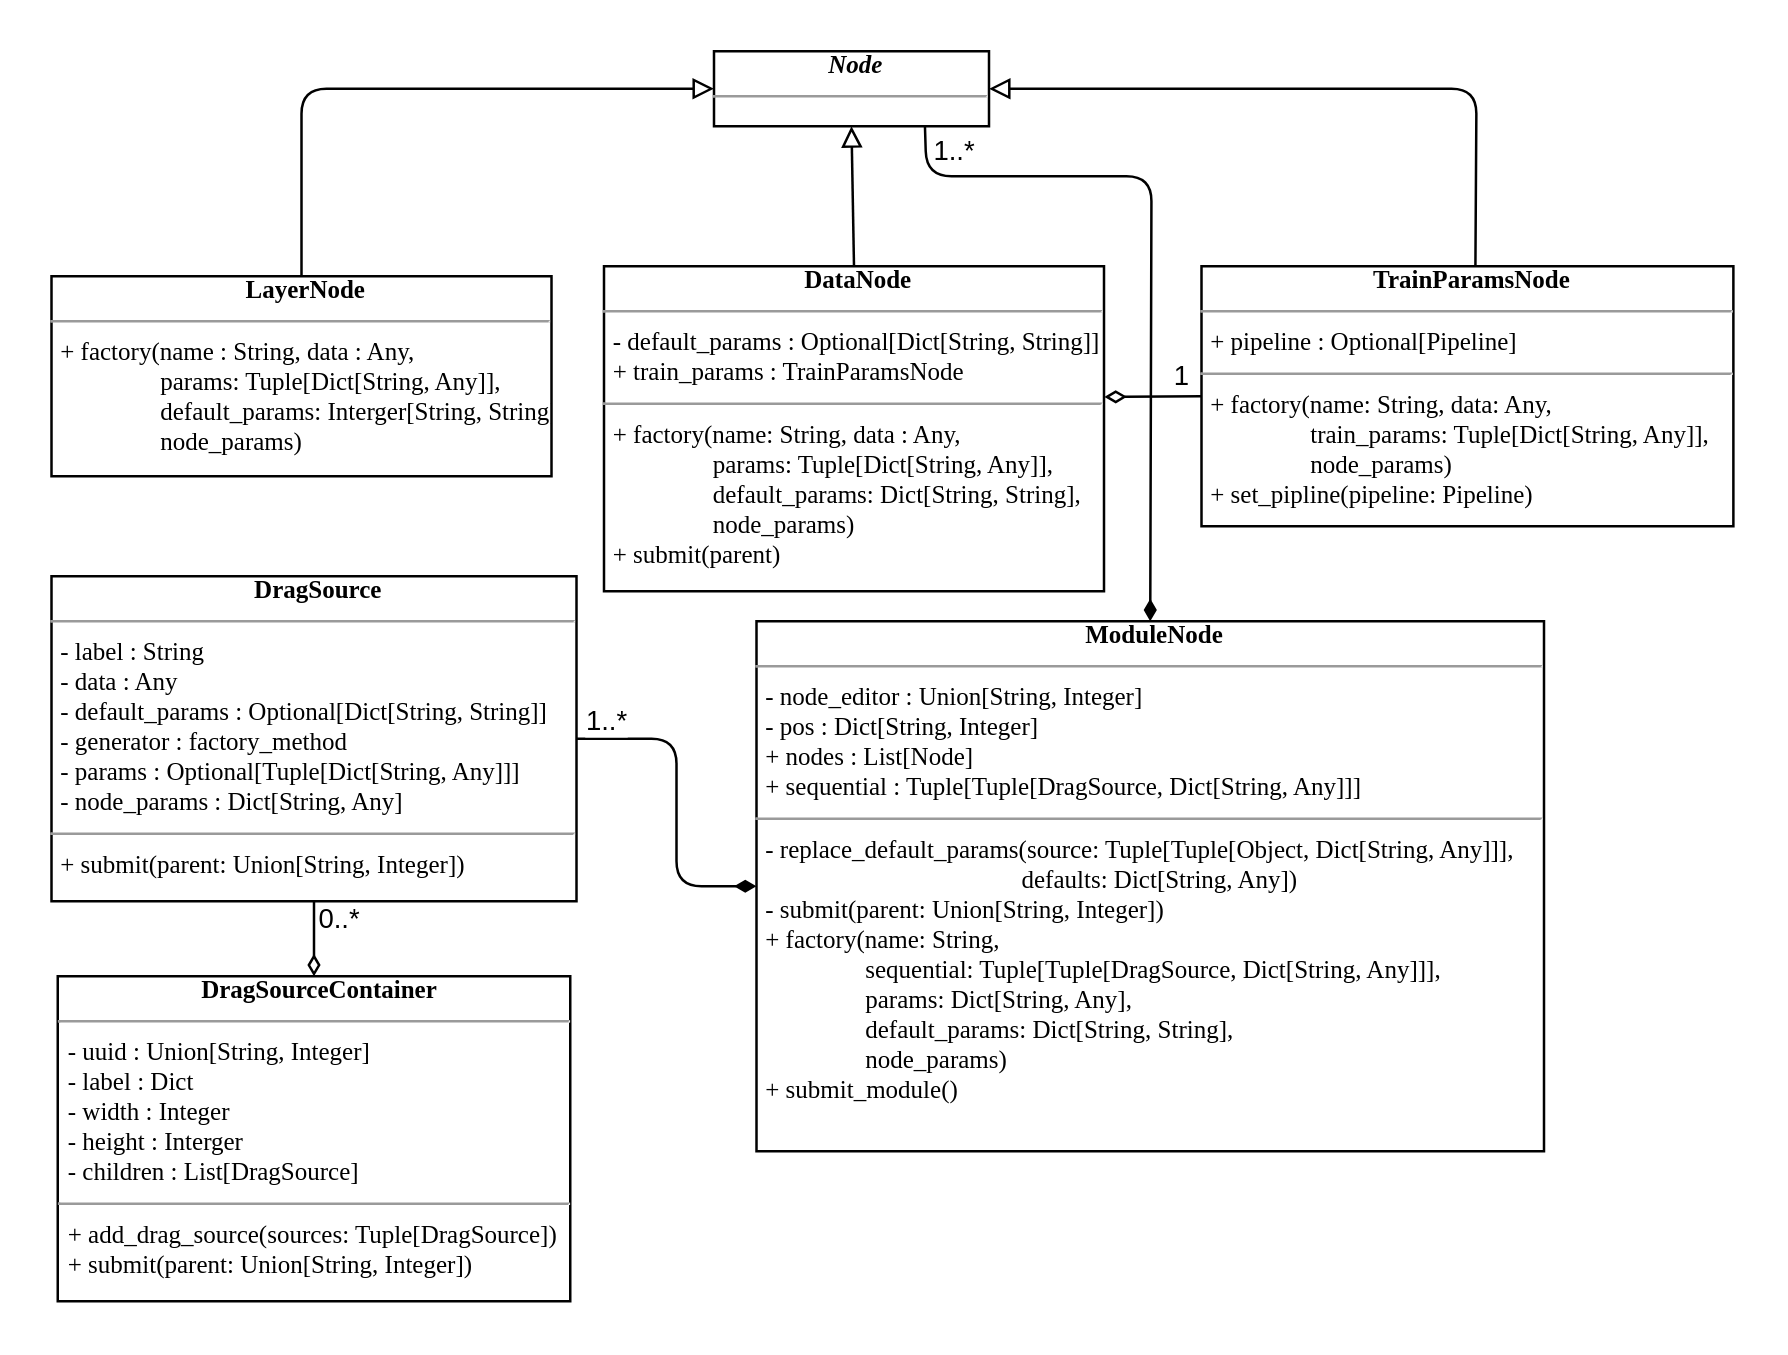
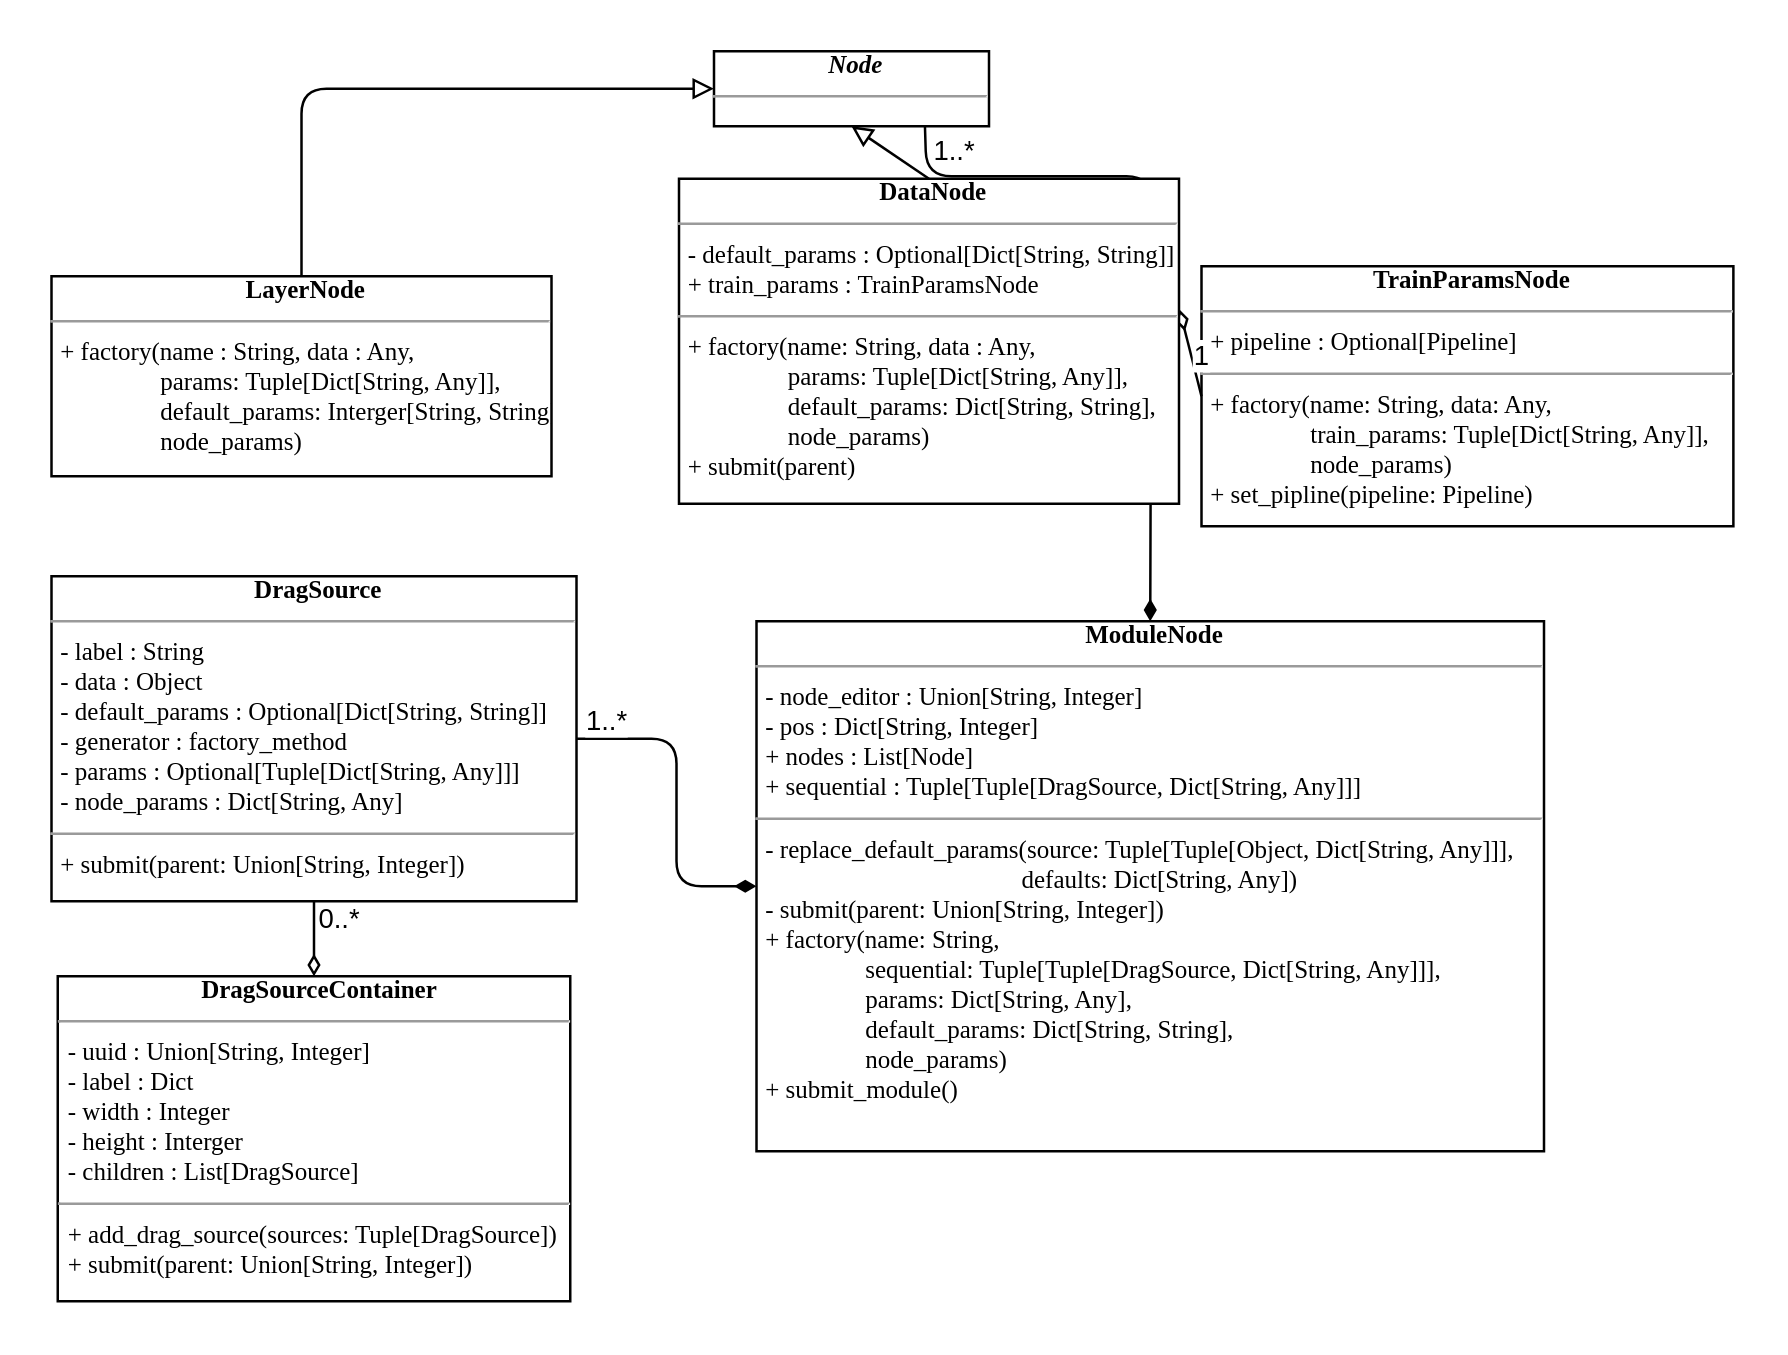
(1323, 89) -> none
(854, 429) -> (929, 341)
(416, 720) -> (416, 720)
